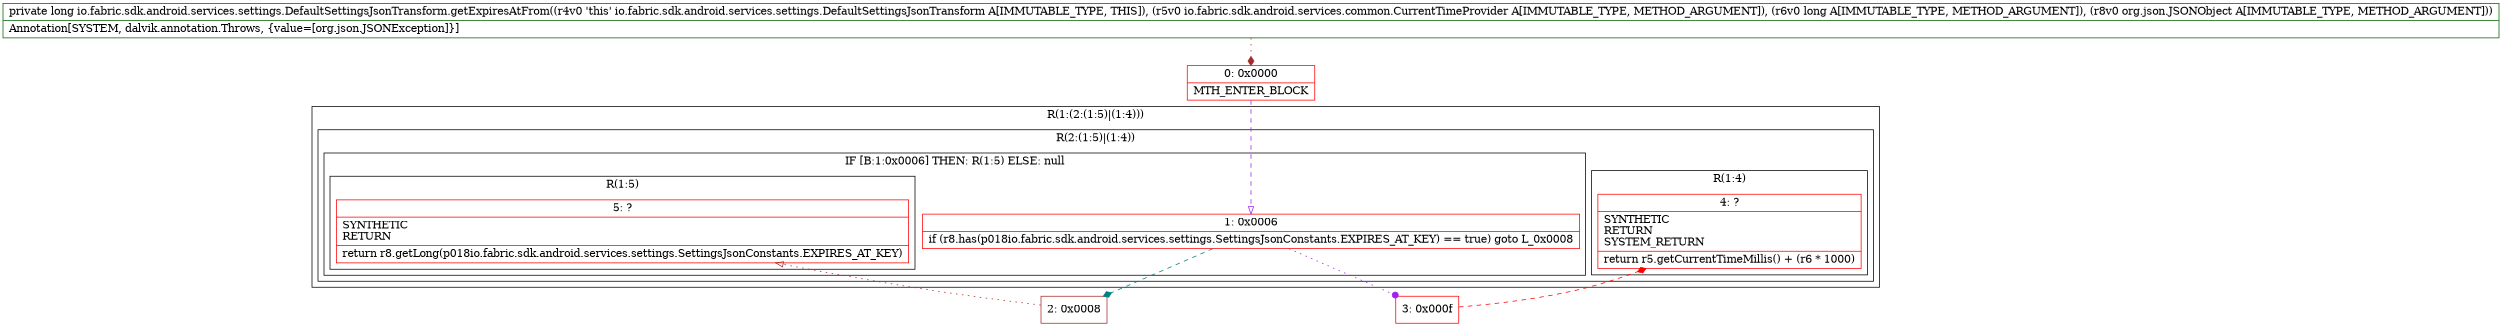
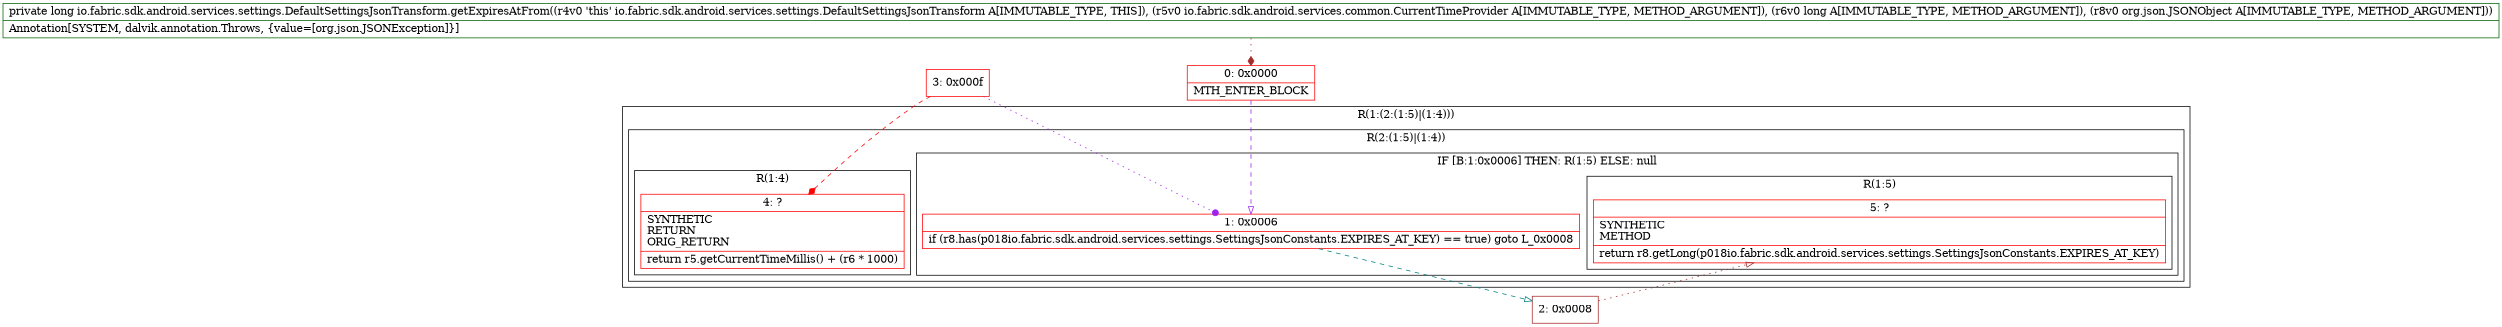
(367, 237) -> (1625, 237)
(1654, 242) -> (688, 242)
(1338, 270) -> (1086, 148)
(1162, 271) -> (1406, 270)
